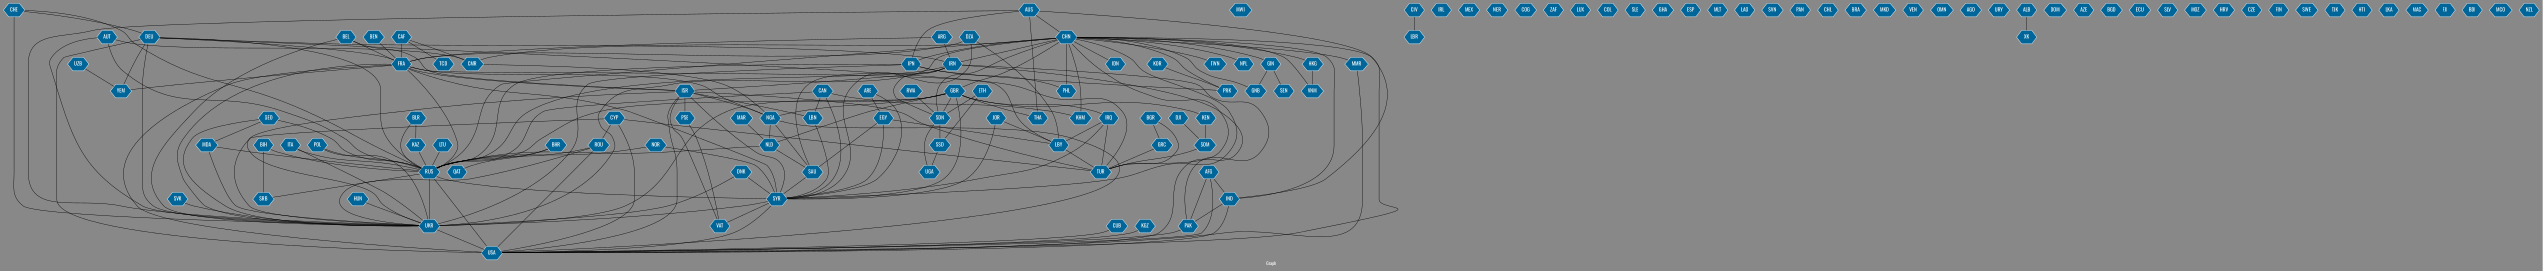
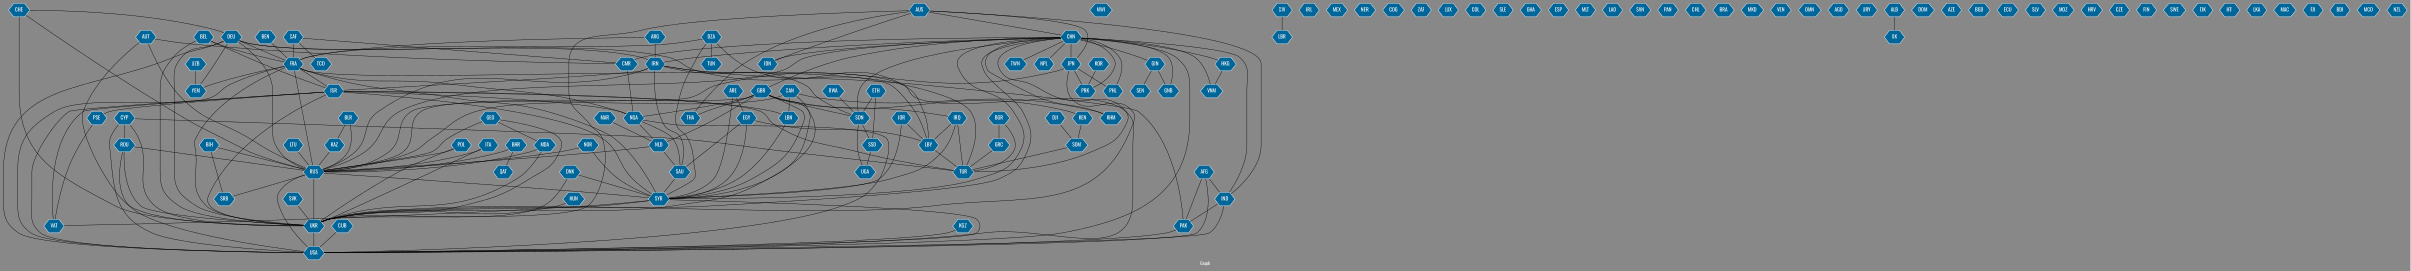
none -> (843, 36)
none -> (711, 64)
(1357, 64) -> none
